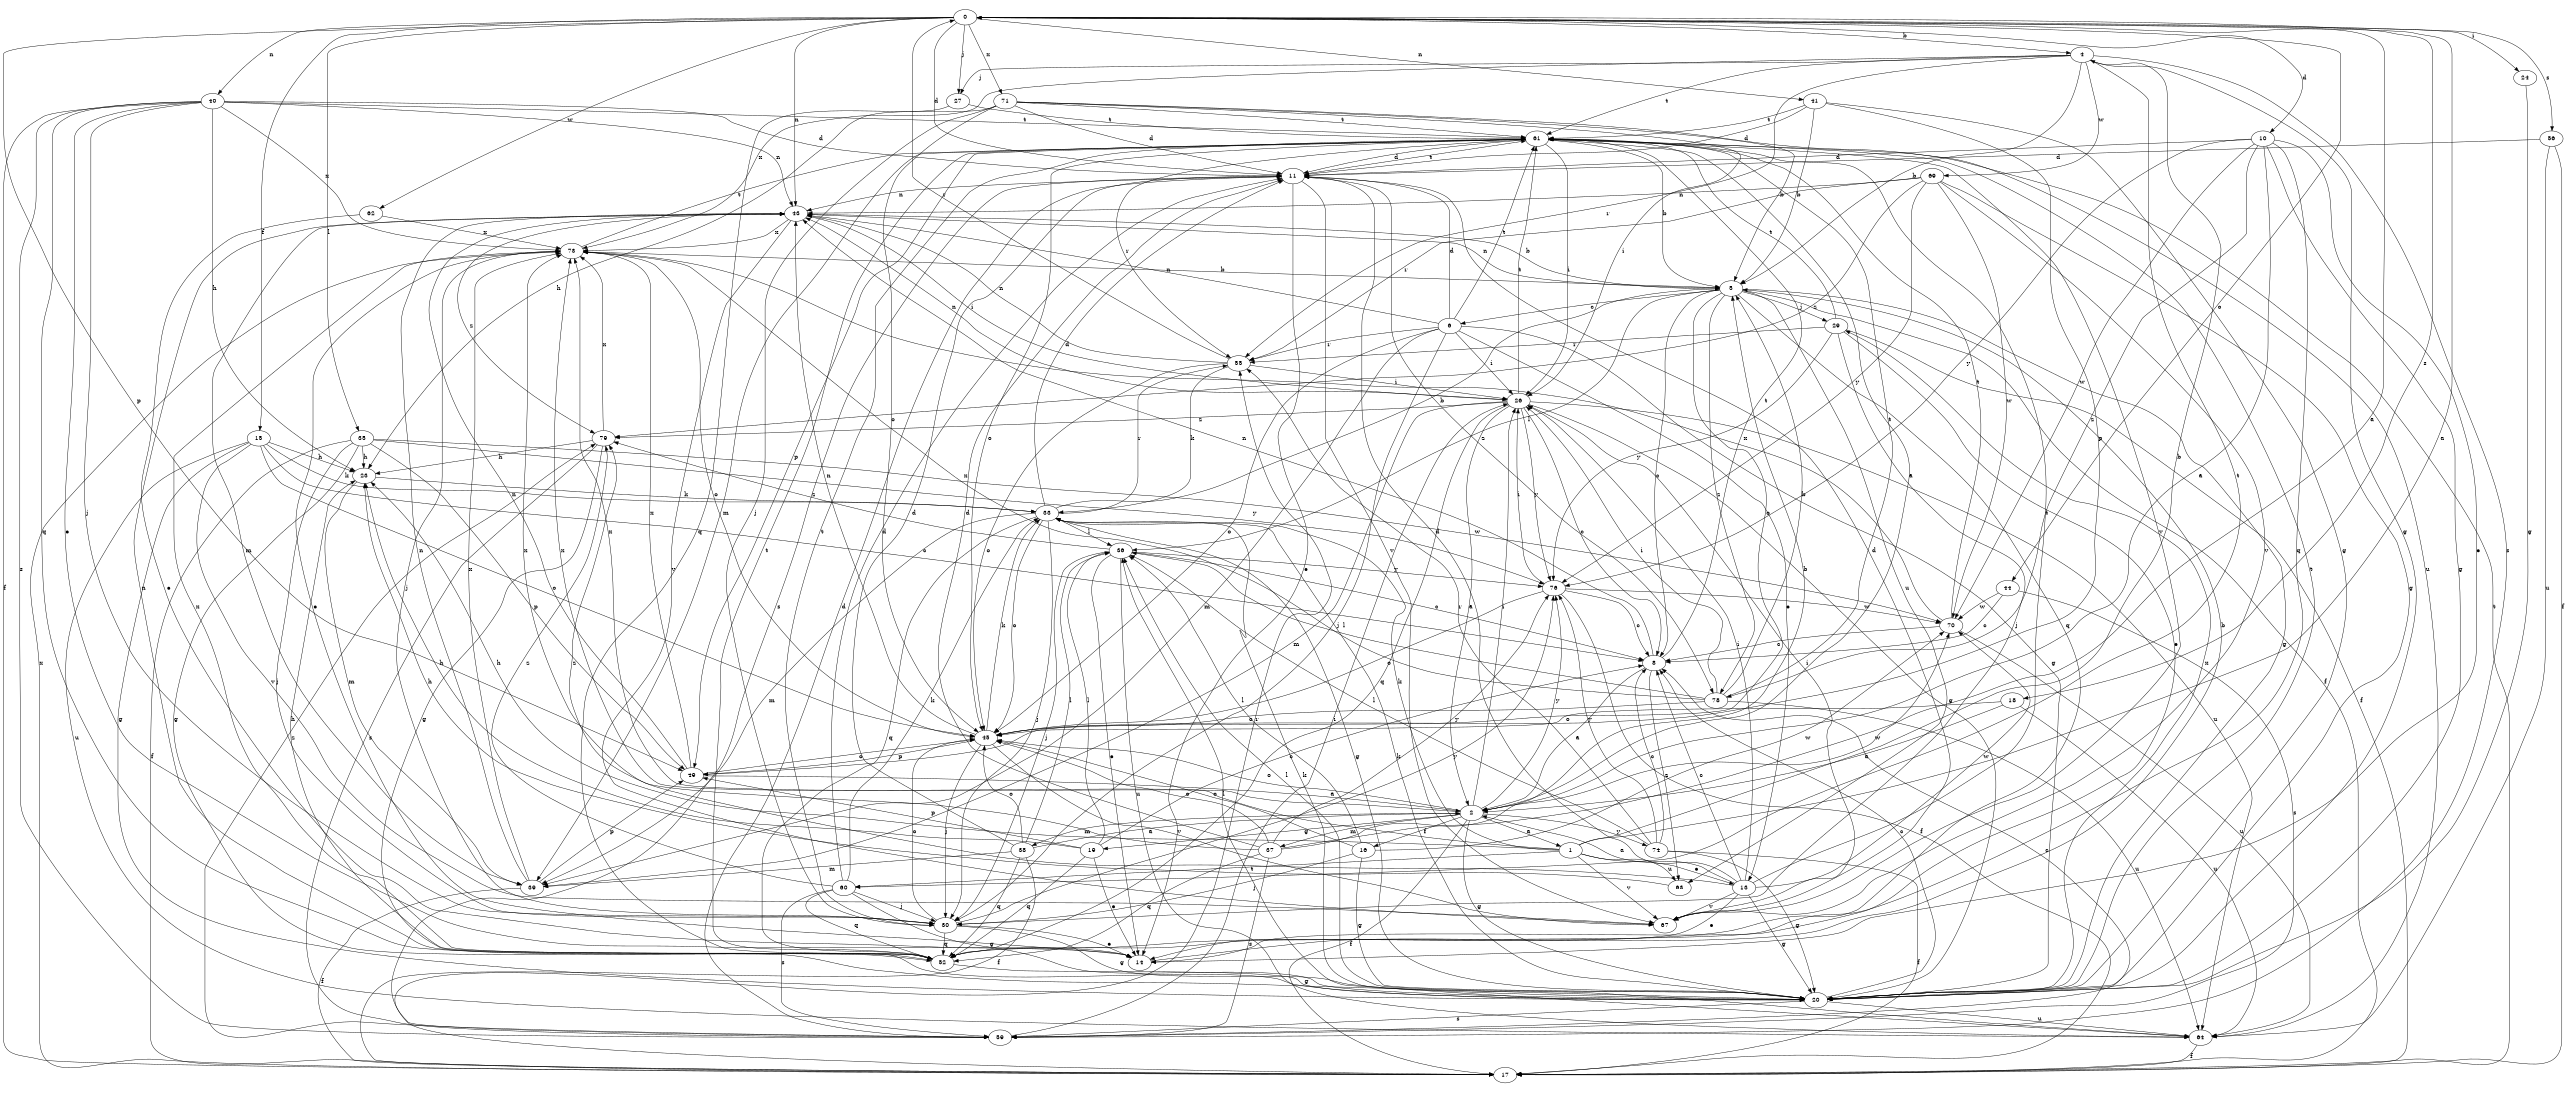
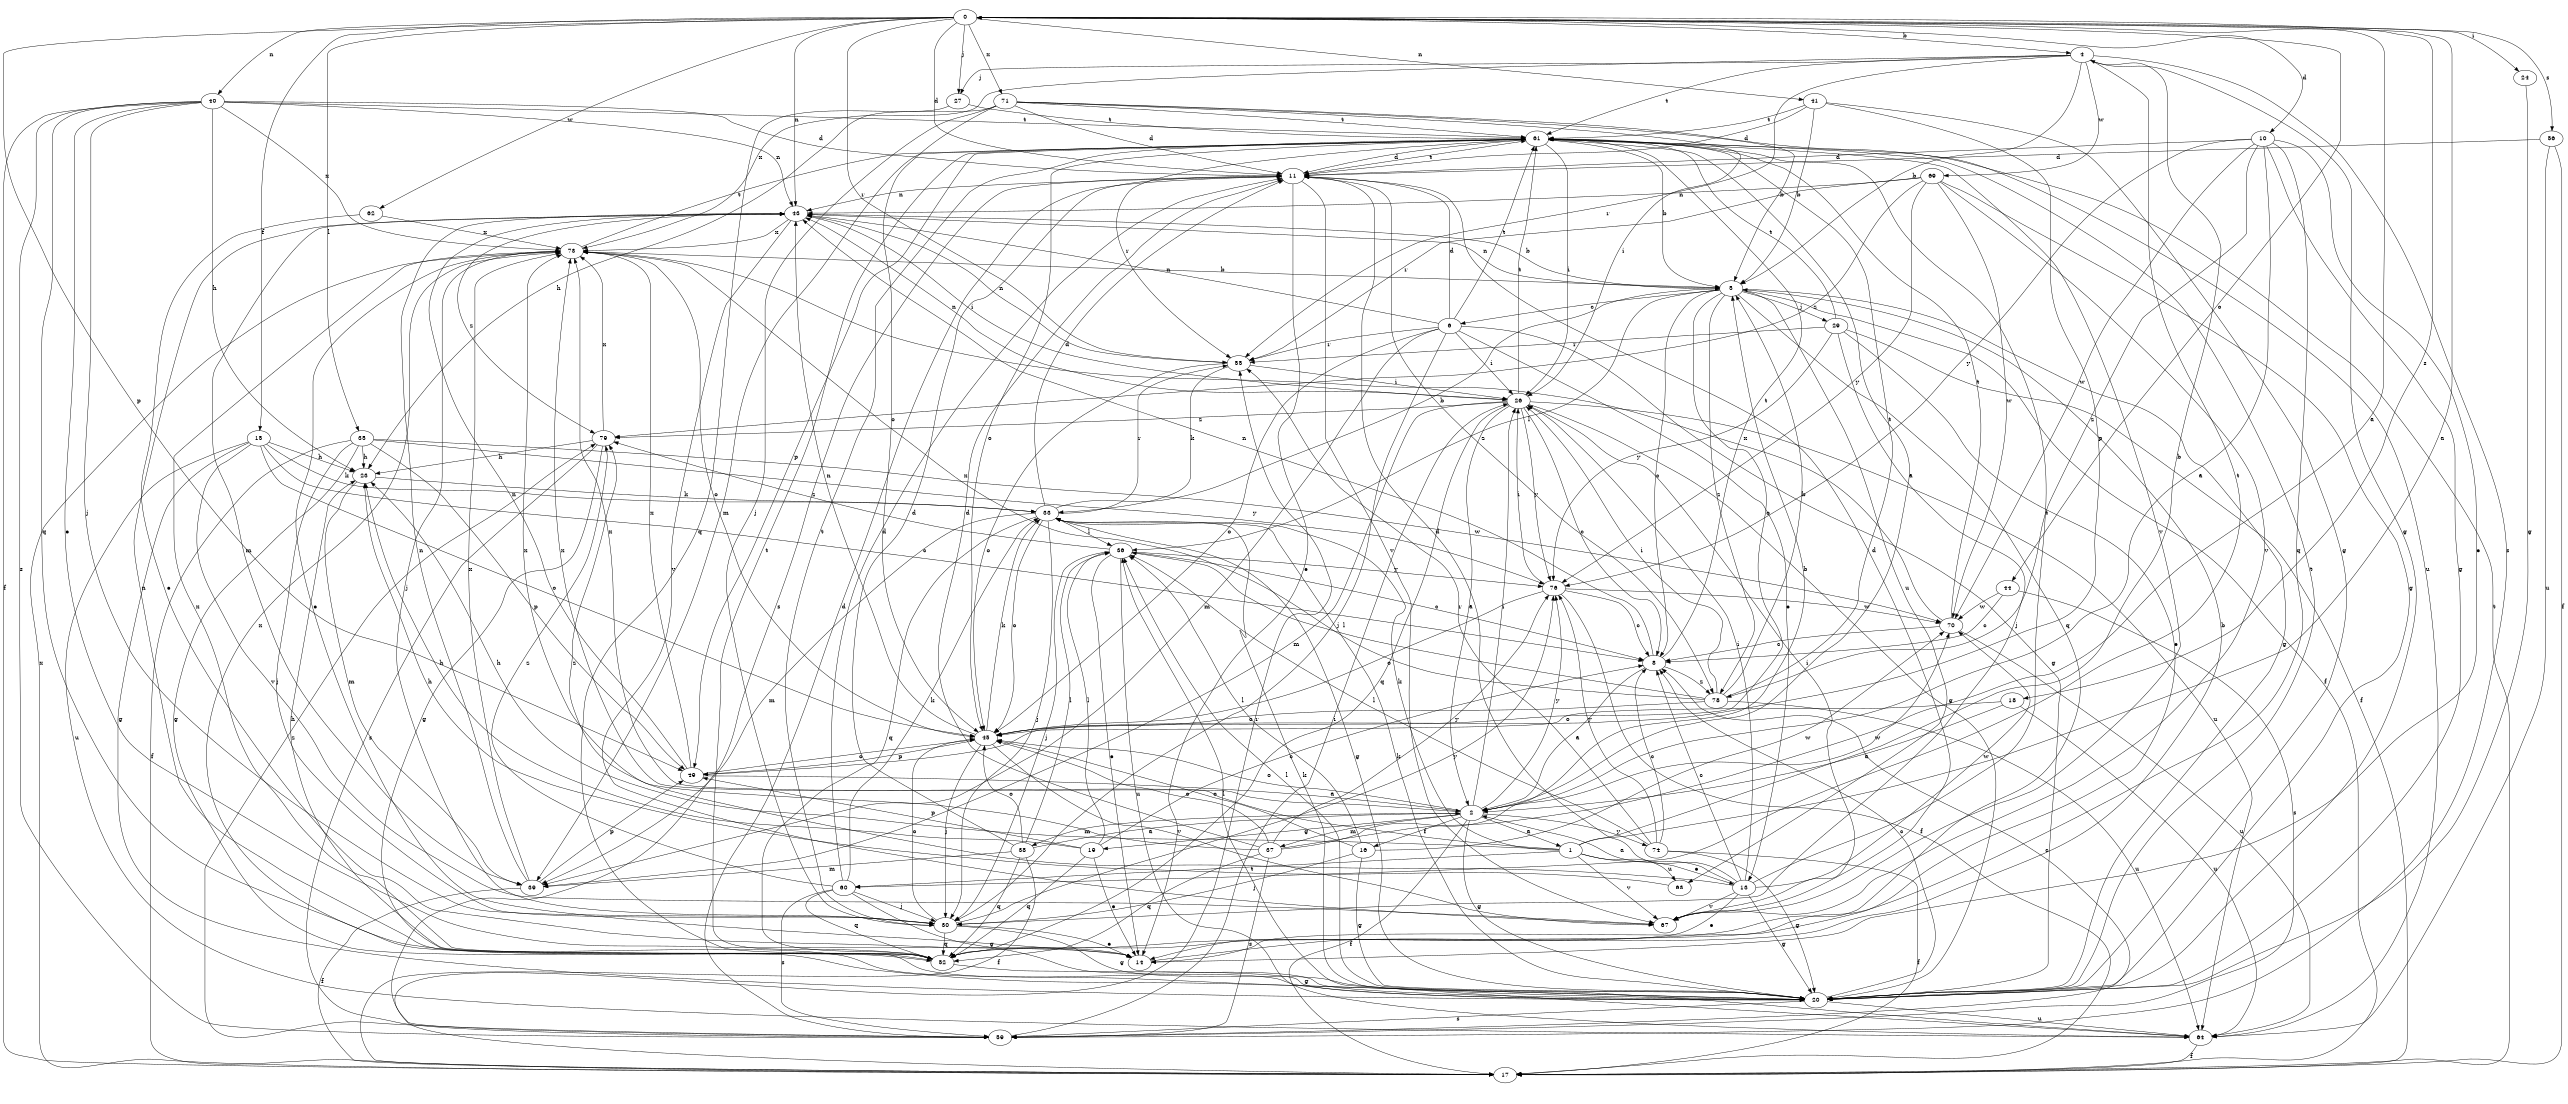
(993, 228) -> (923, 235)
(2190, 701) -> (679, 950)
(1662, 763) -> (1687, 676)
